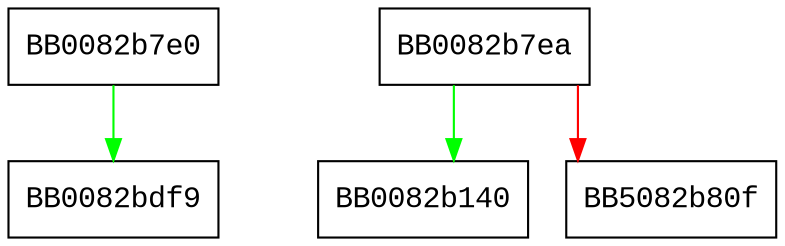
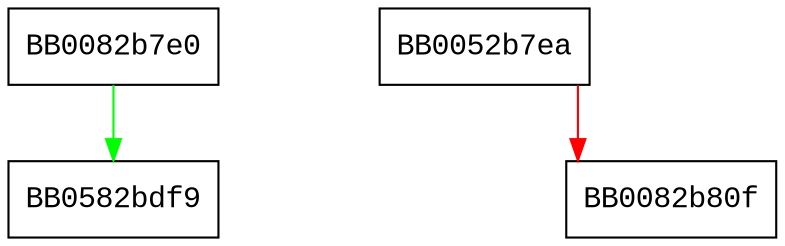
(485, 47) -> (485, 47)
(113, 199) -> (113, 199)
(423, 199) -> none
(671, 199) -> (671, 199)
